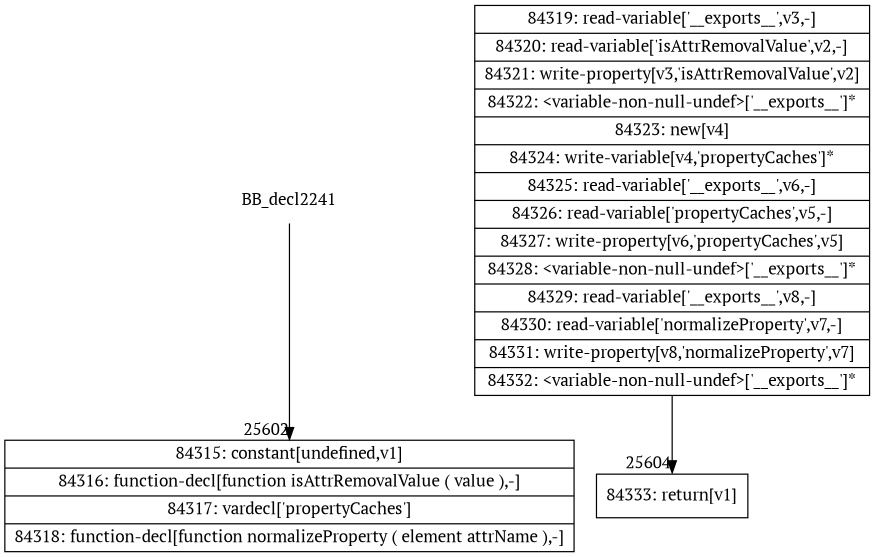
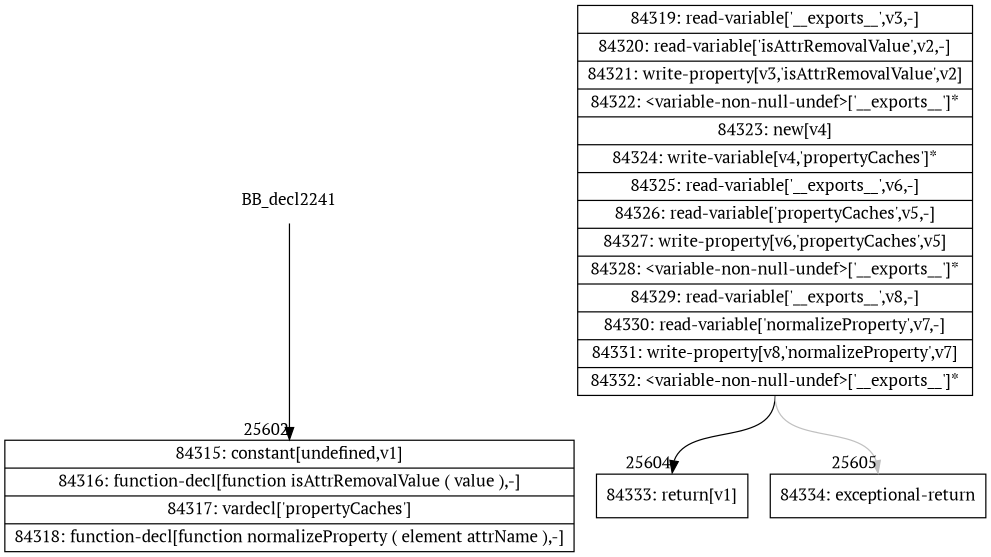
none -> (878, 496)
